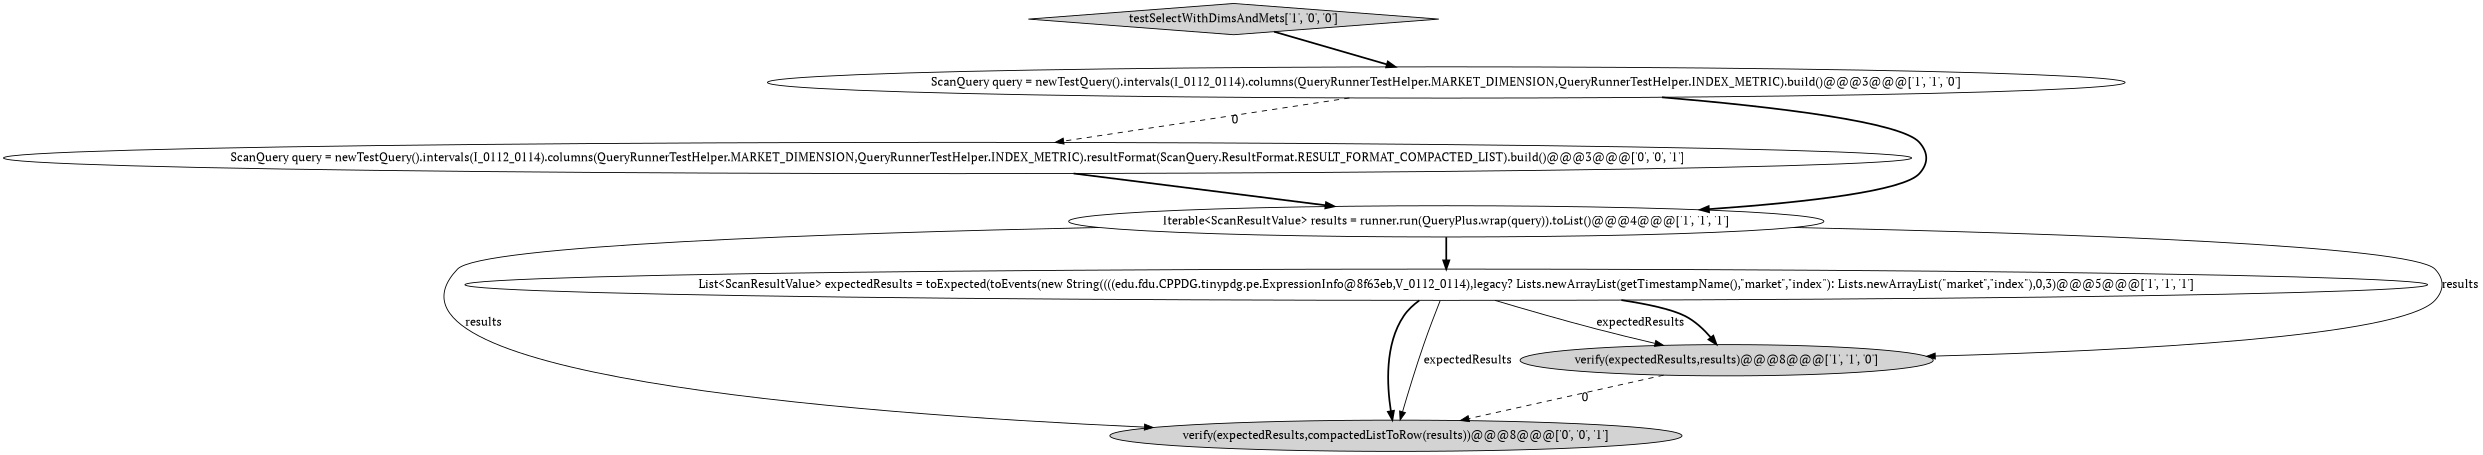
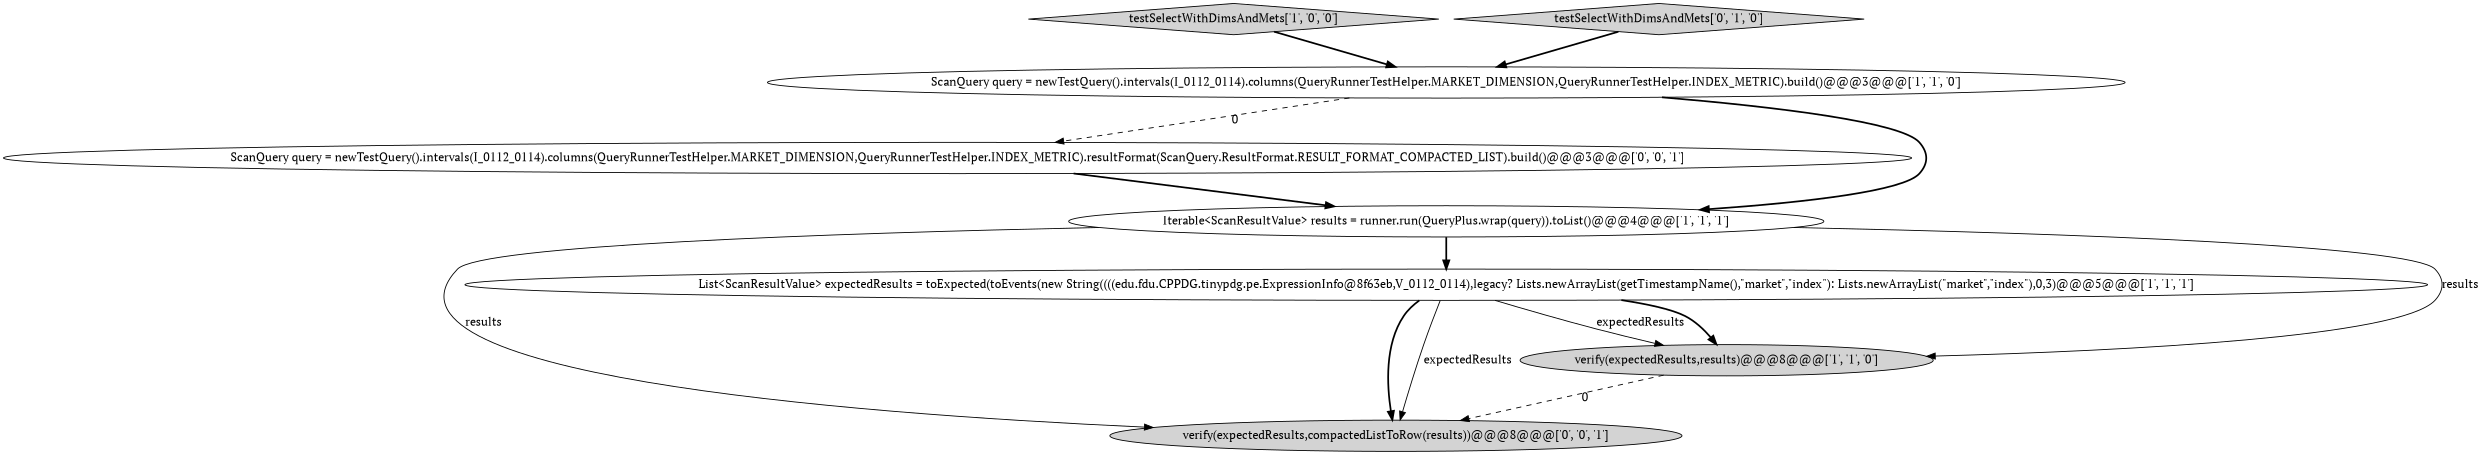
none -> (1659, 19)
